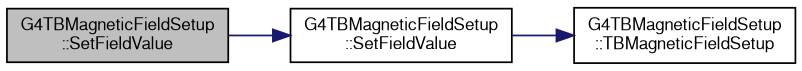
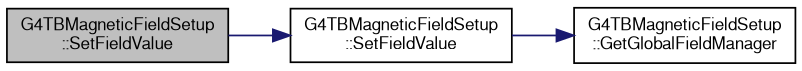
(685, 35) -> (685, 35)
